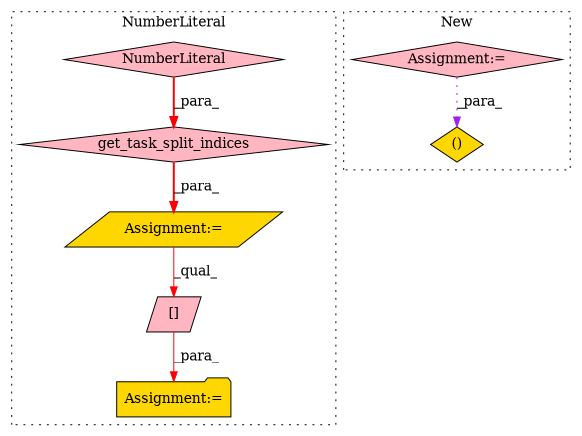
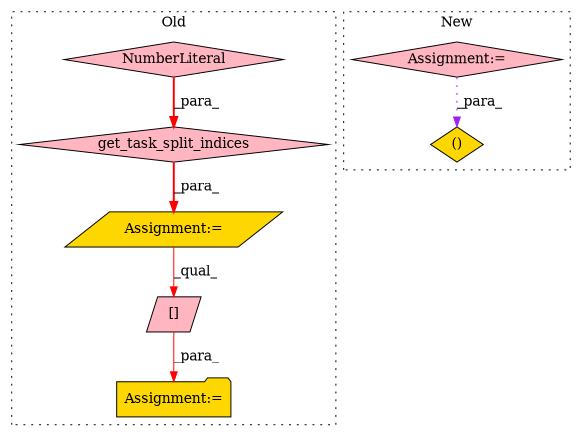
(174, 23) -> (174, 23)
